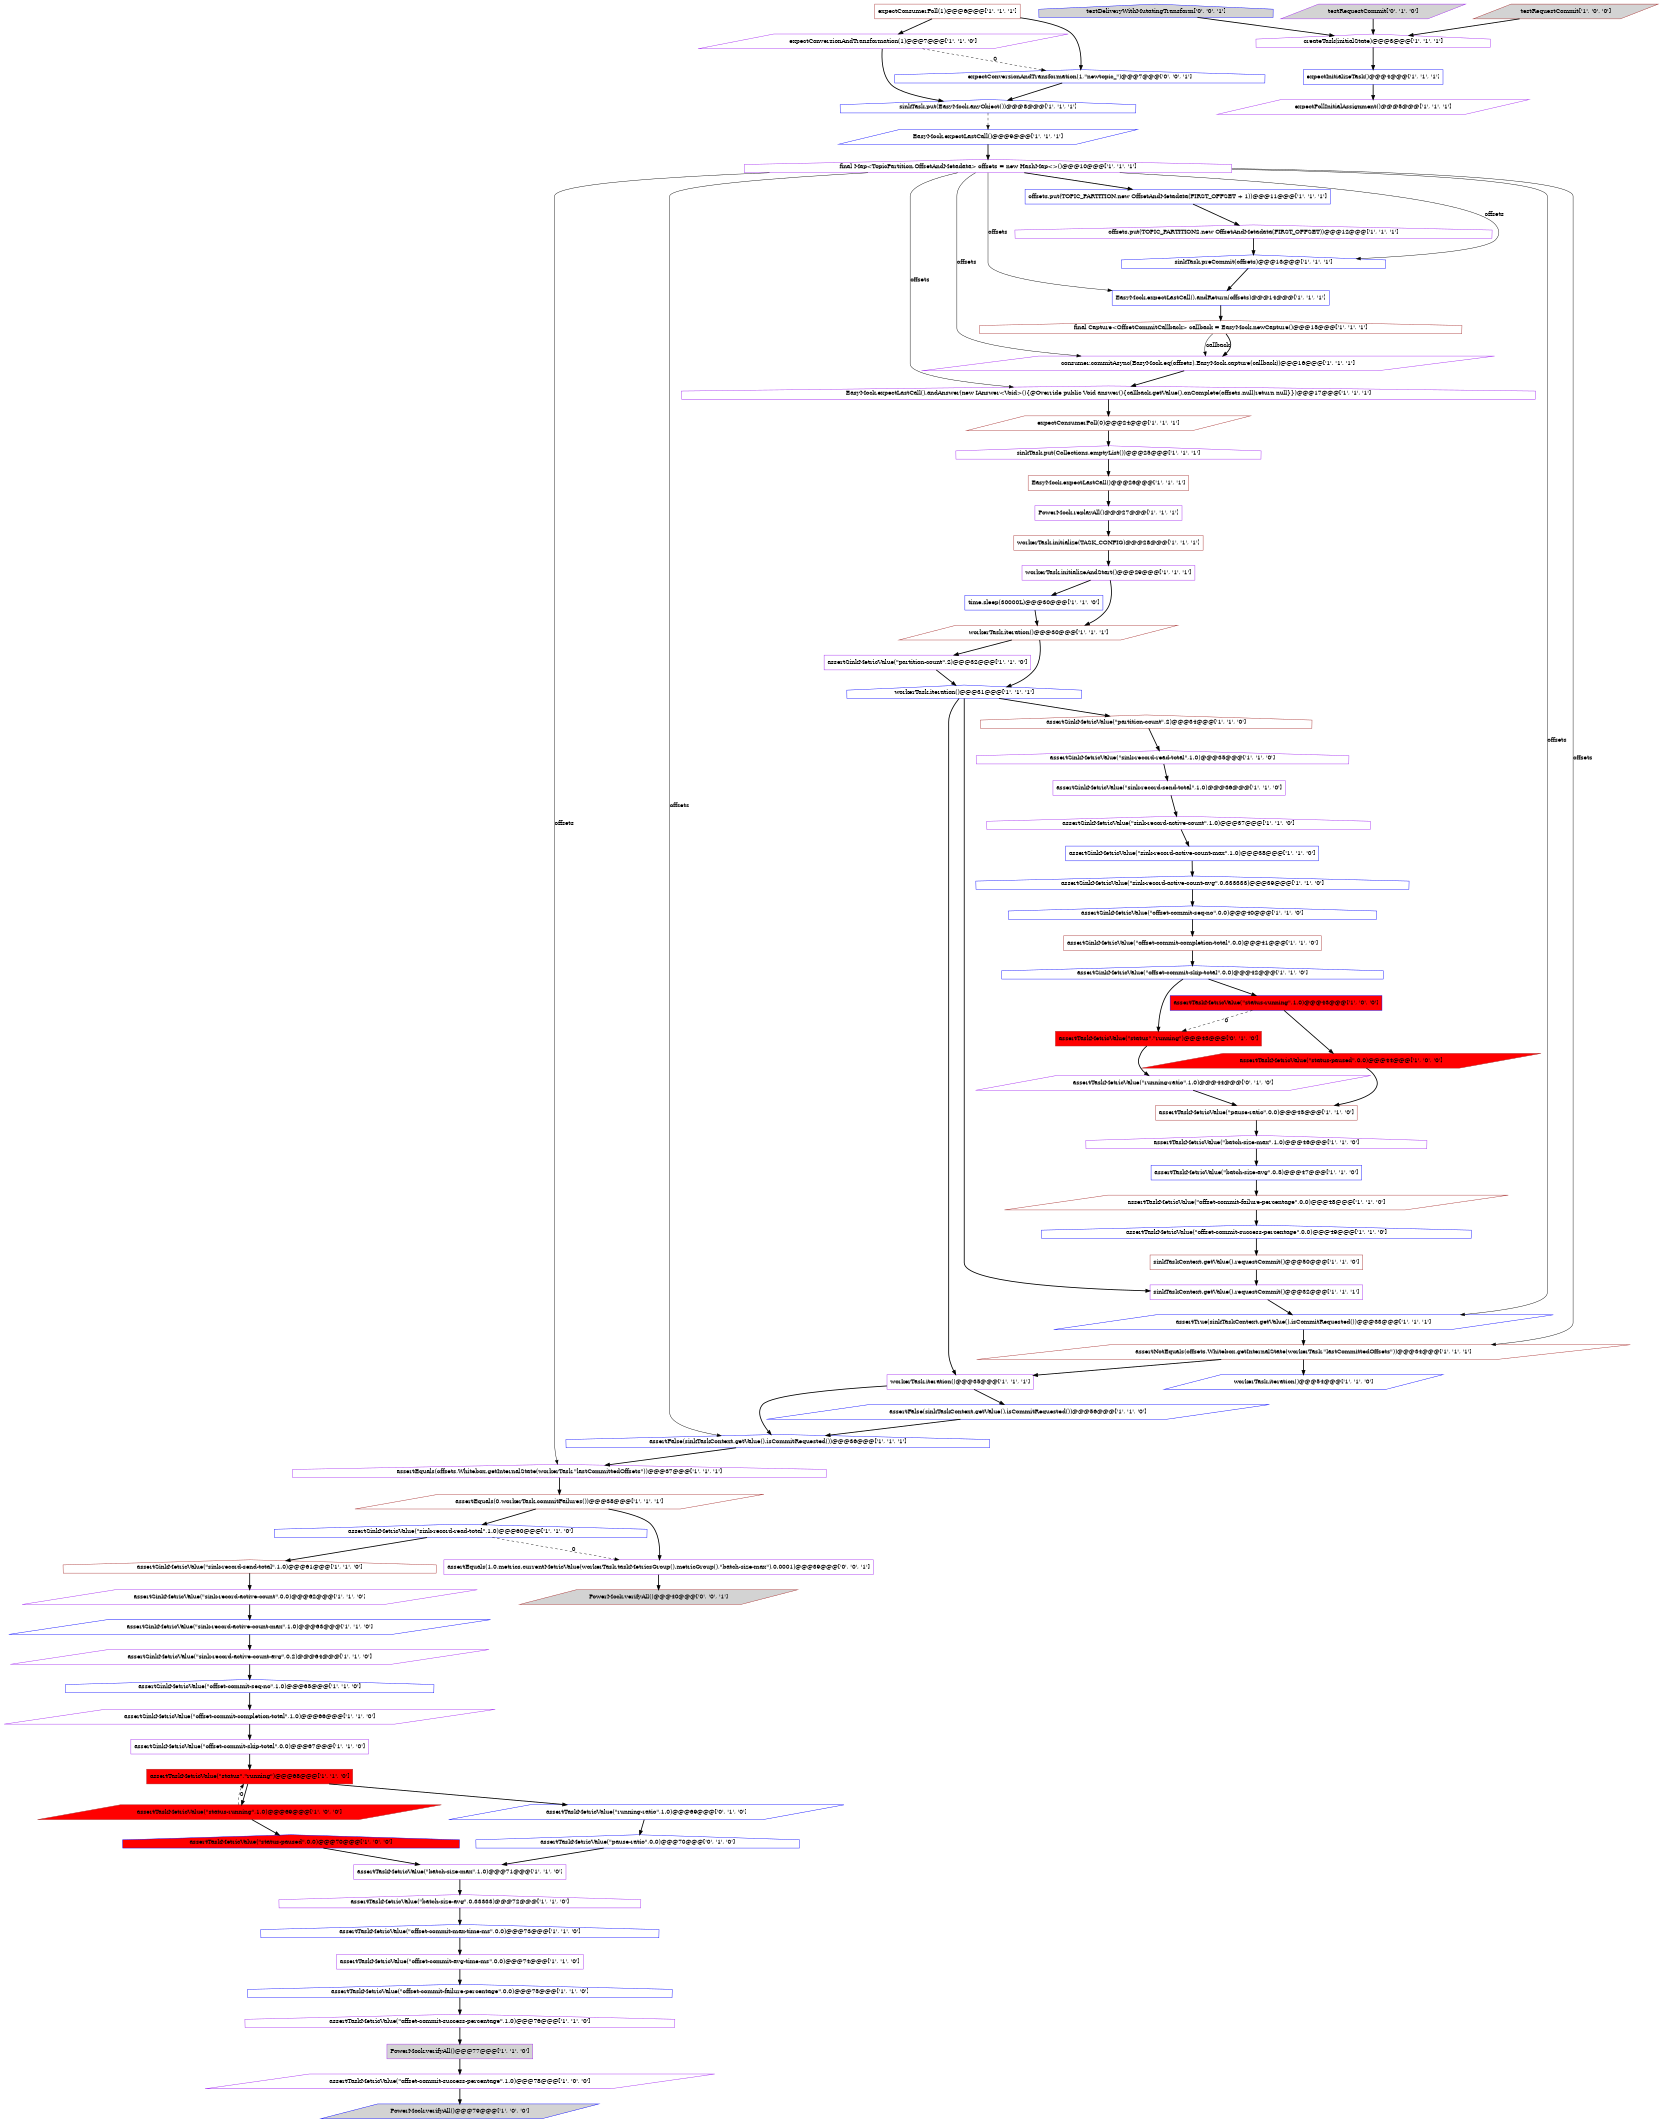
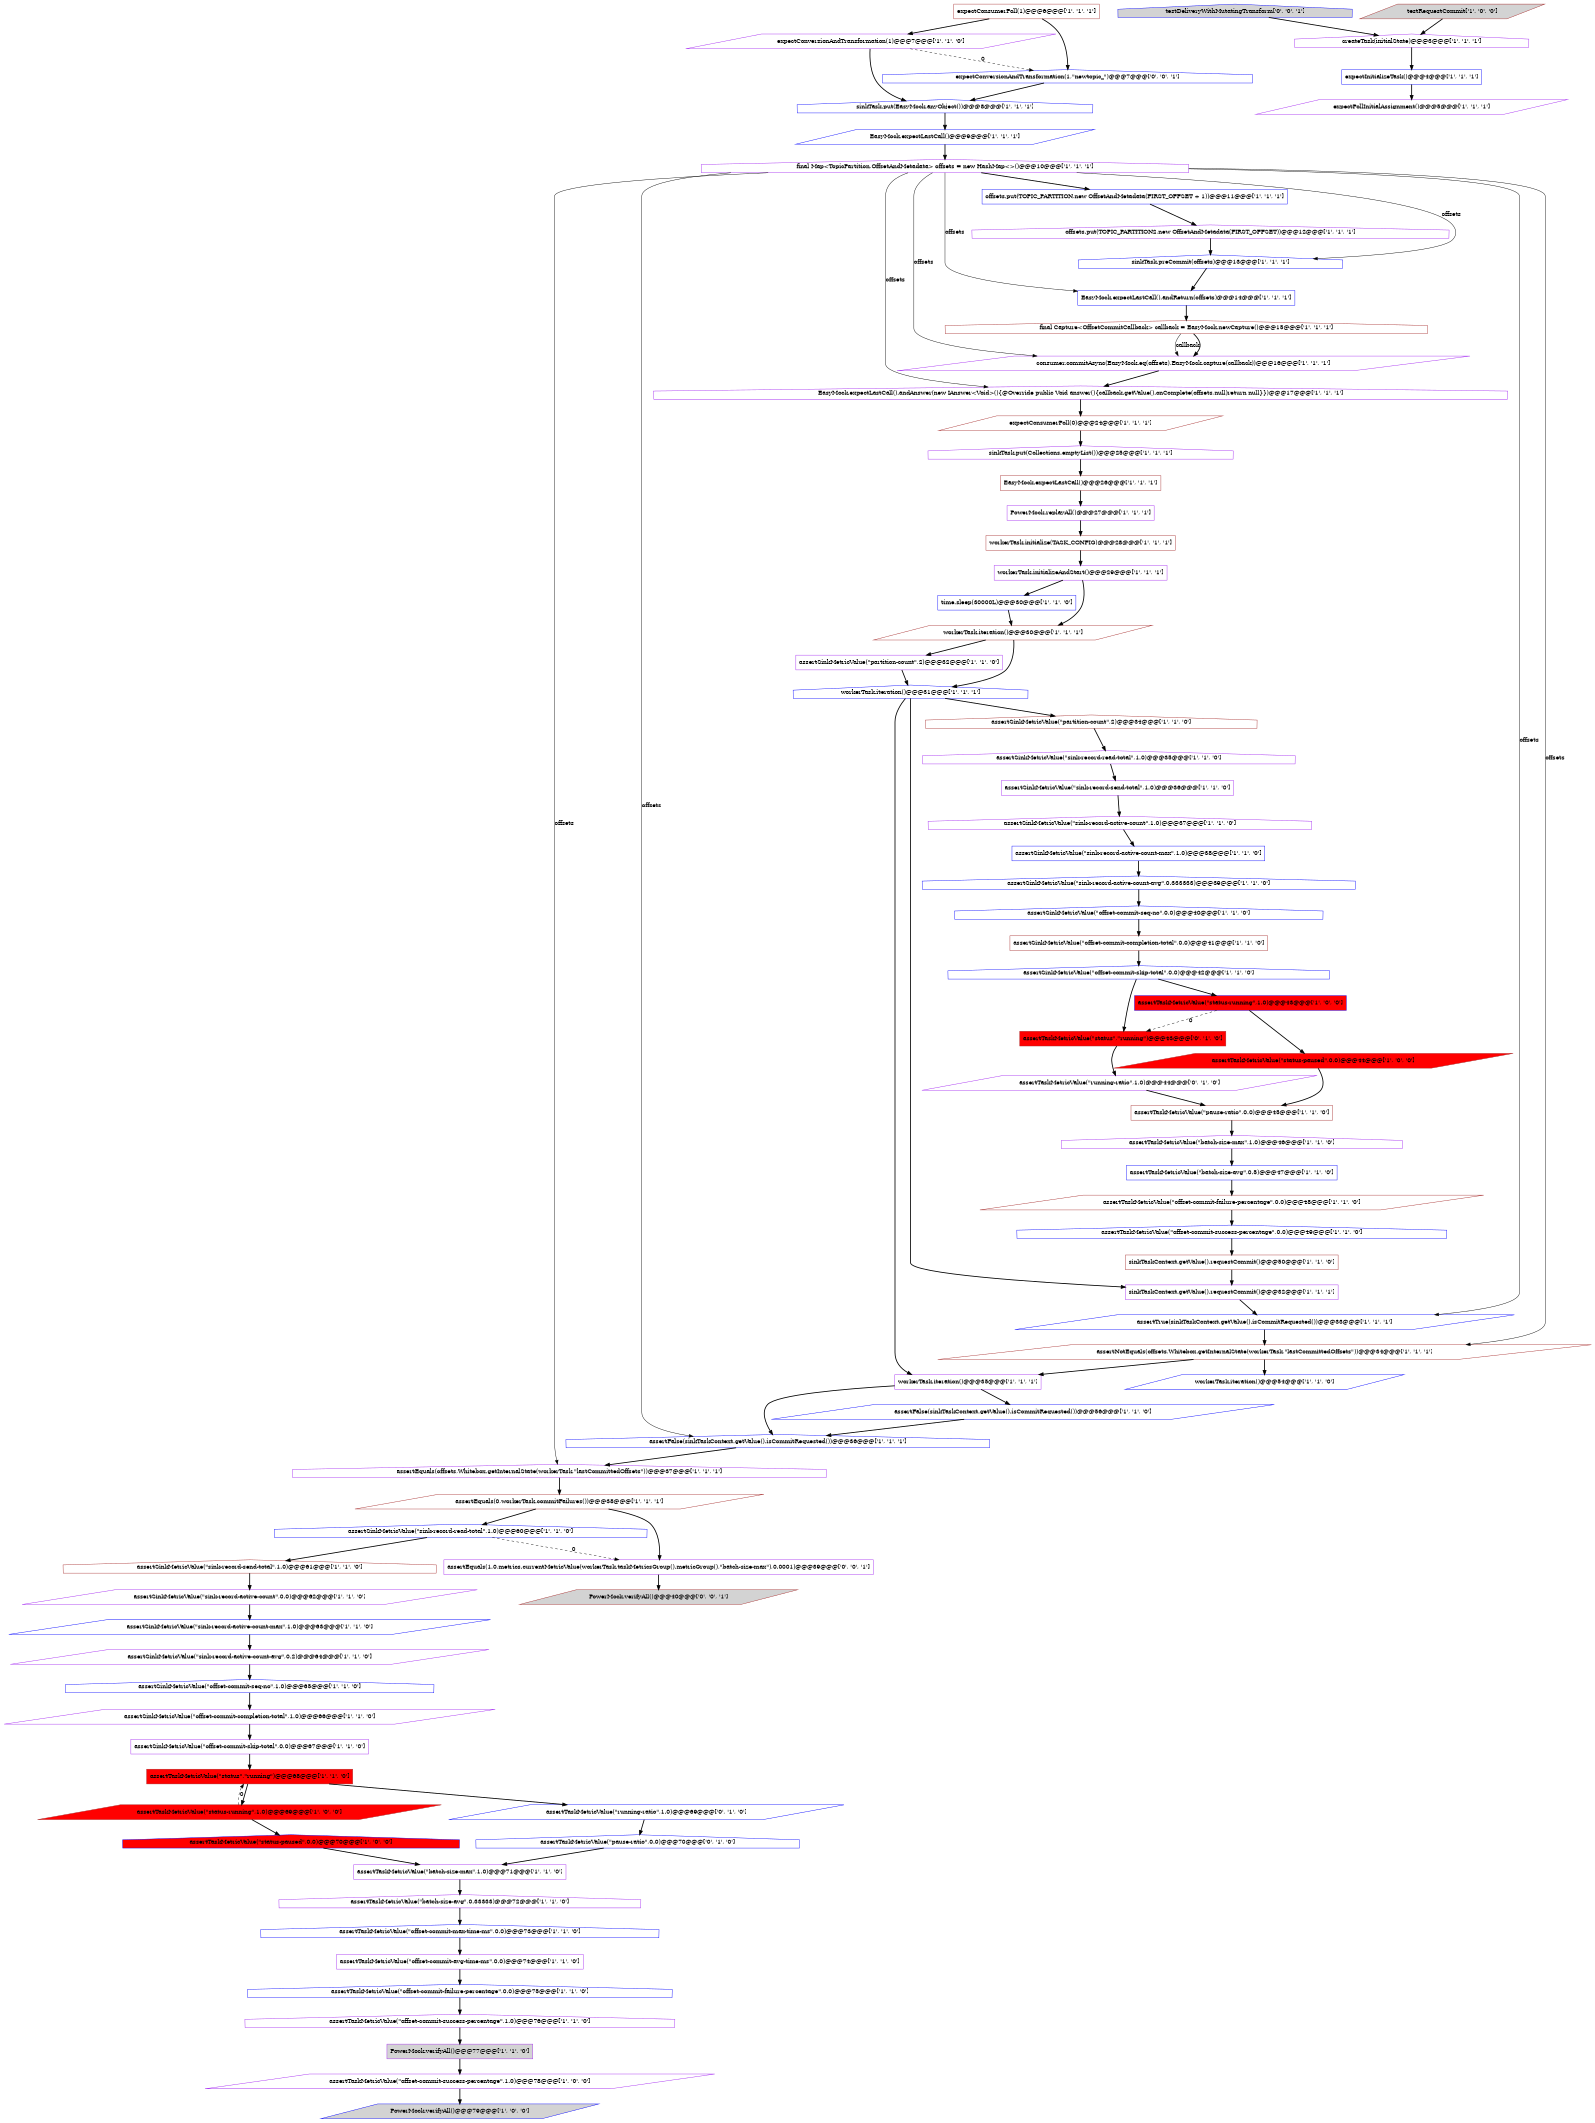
(1373, 11) -> none
(988, 119) -> (945, 119)
